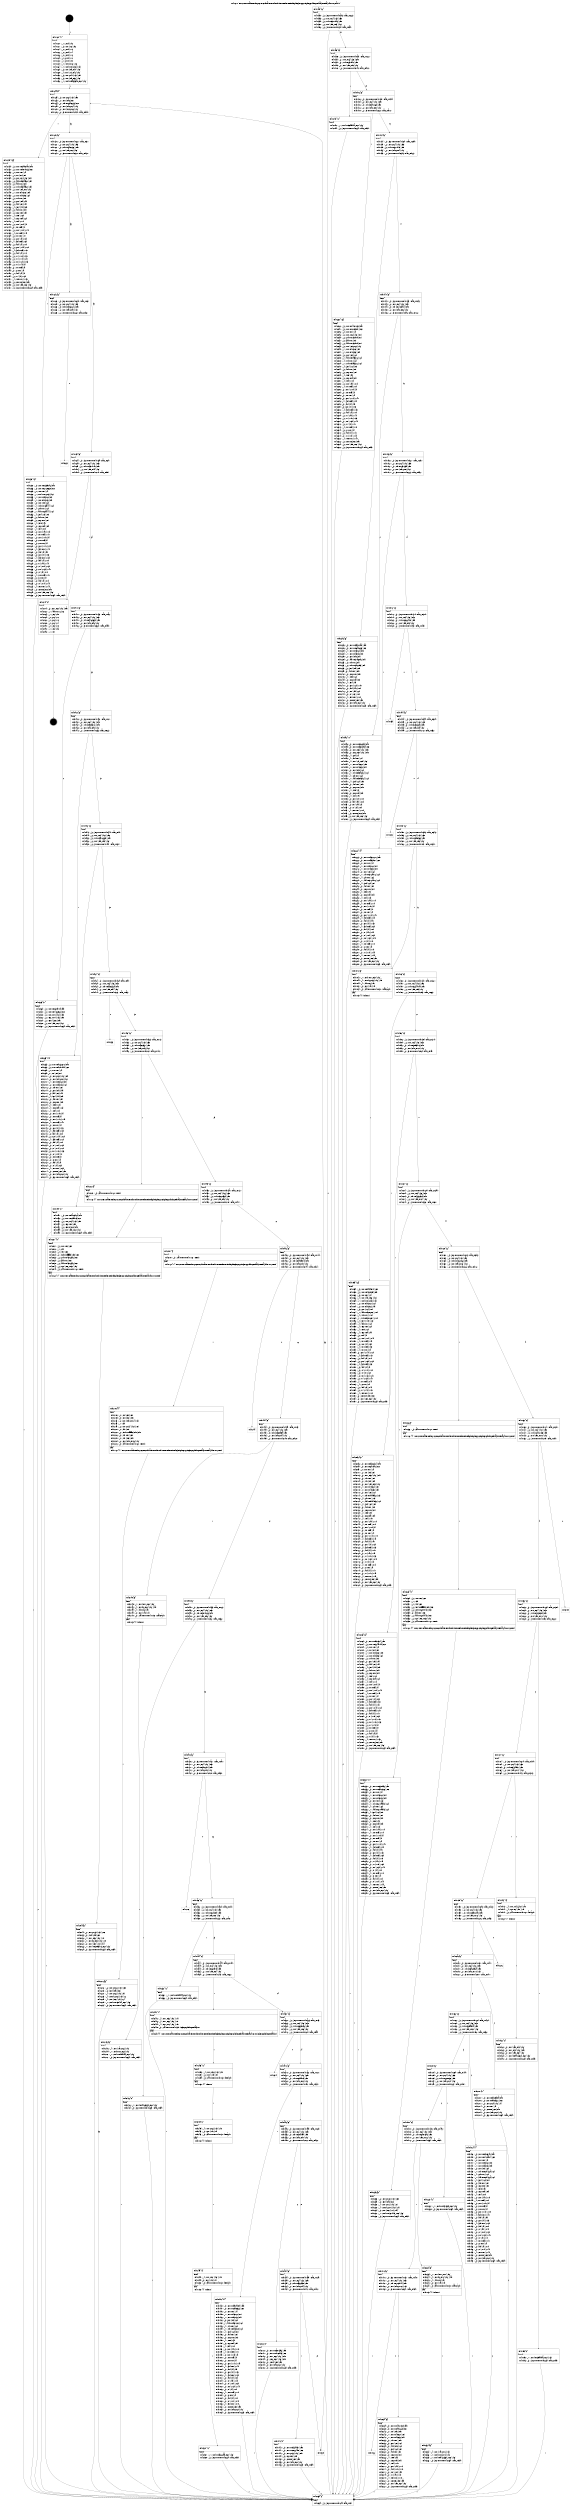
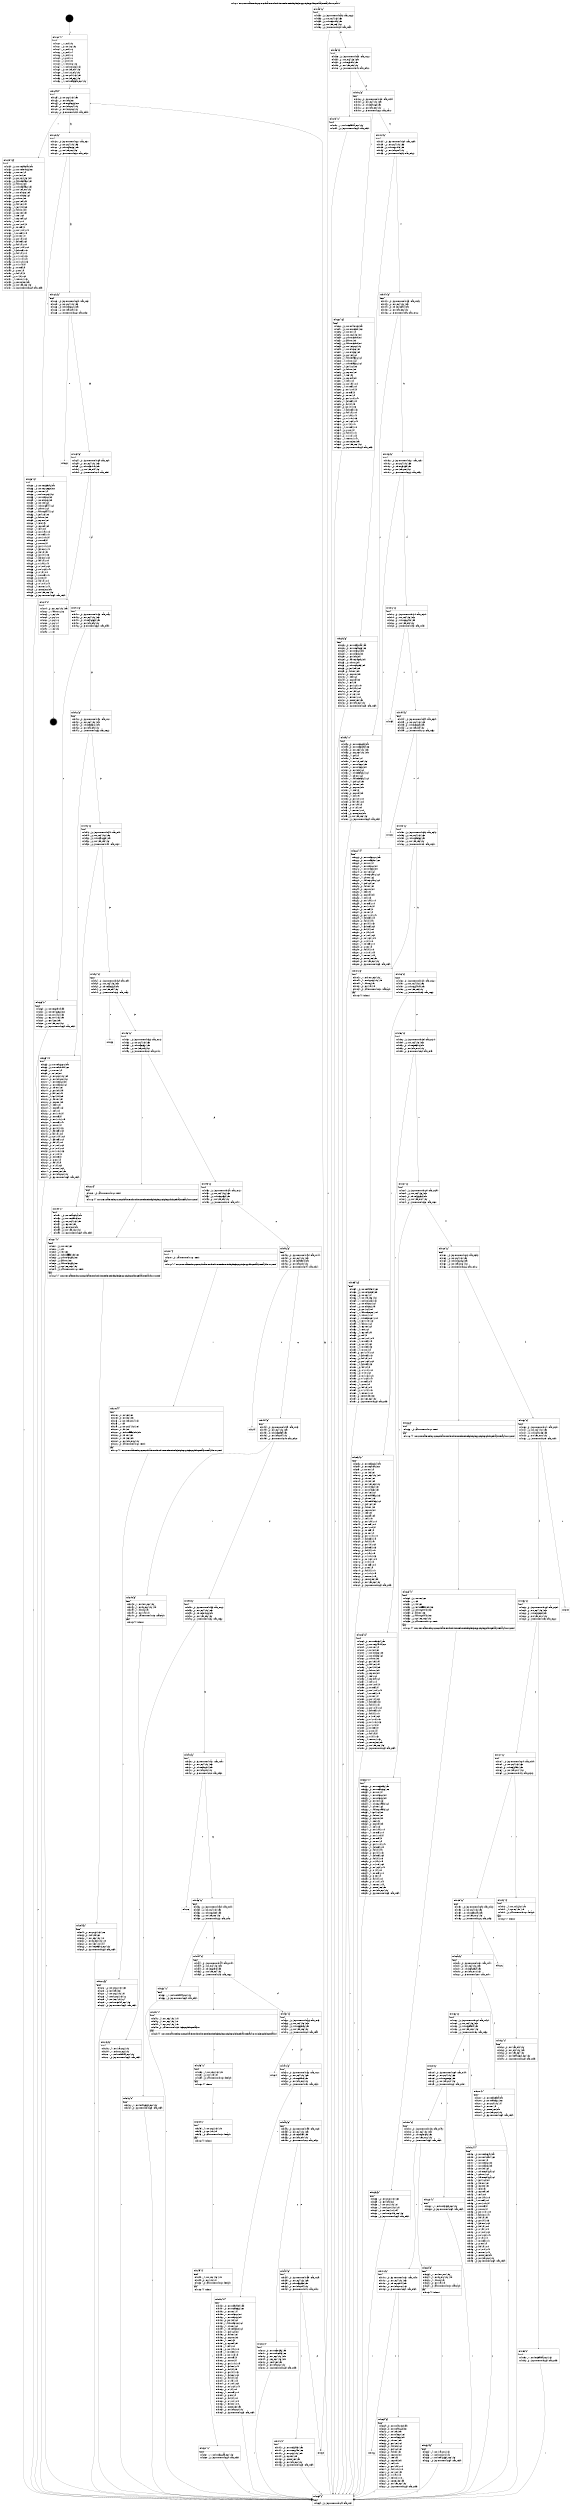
(92, 303) -> (80, 383)
(99, 2132) -> (99, 2132)
